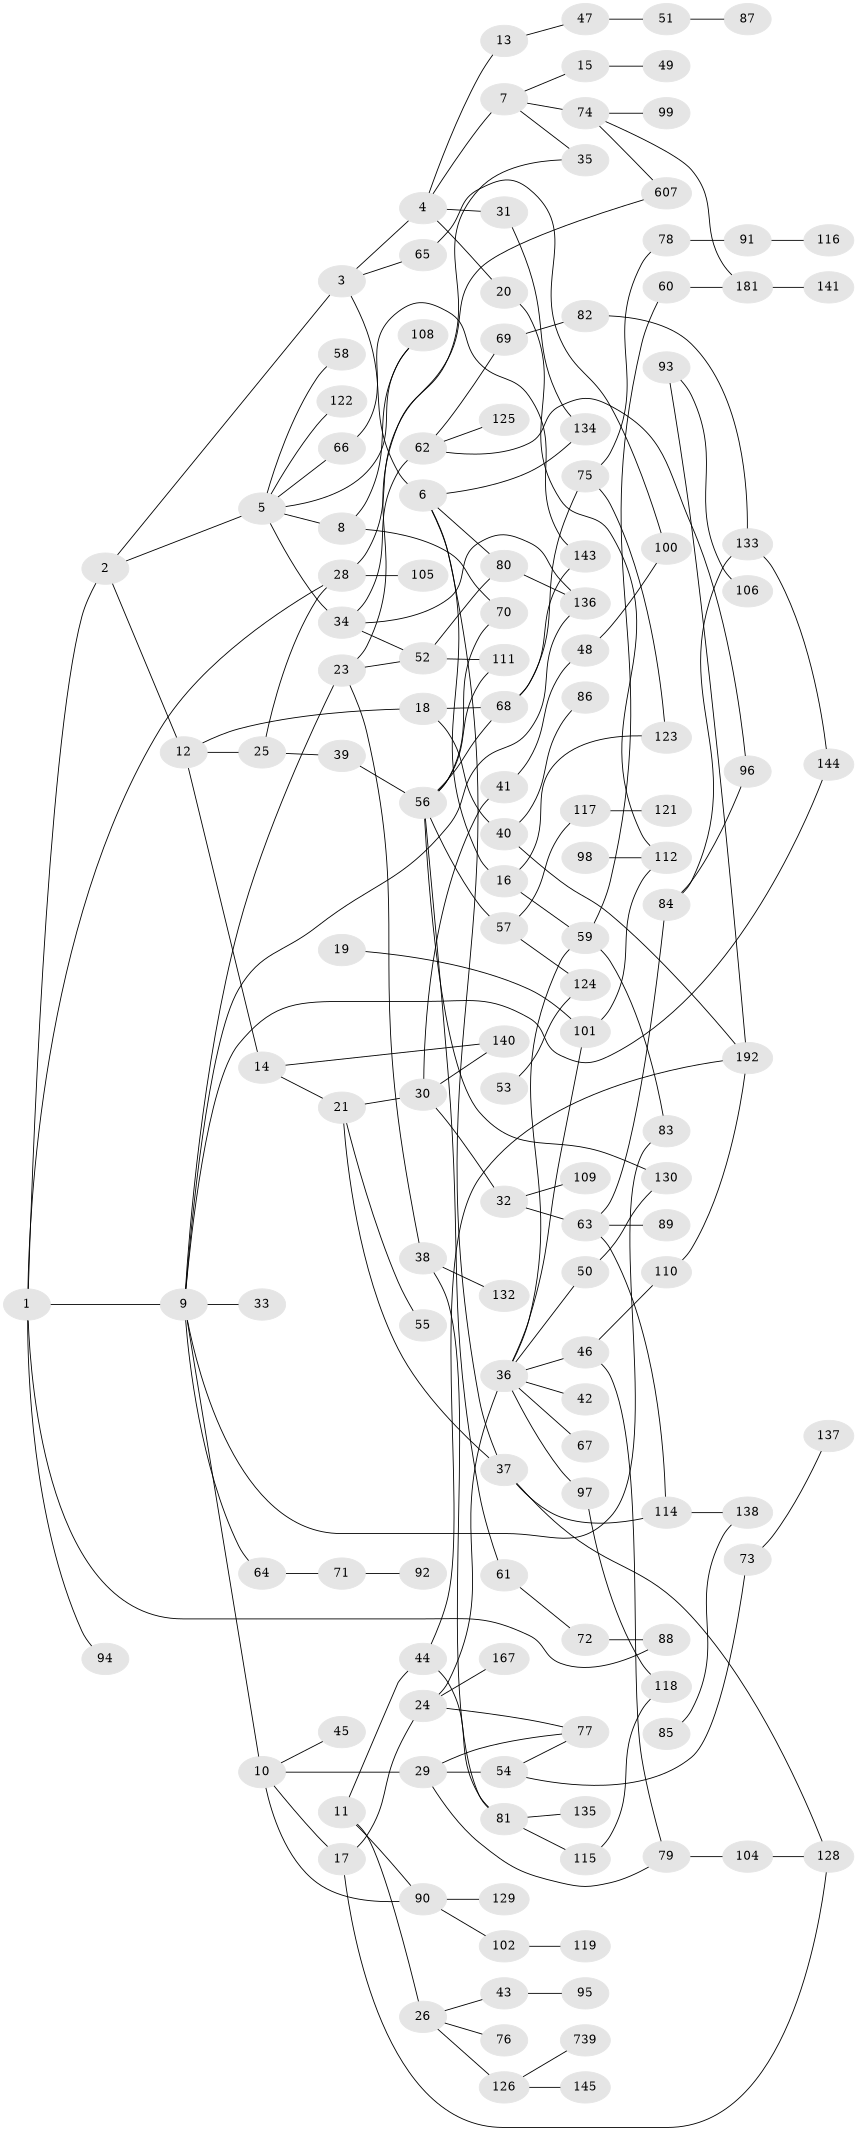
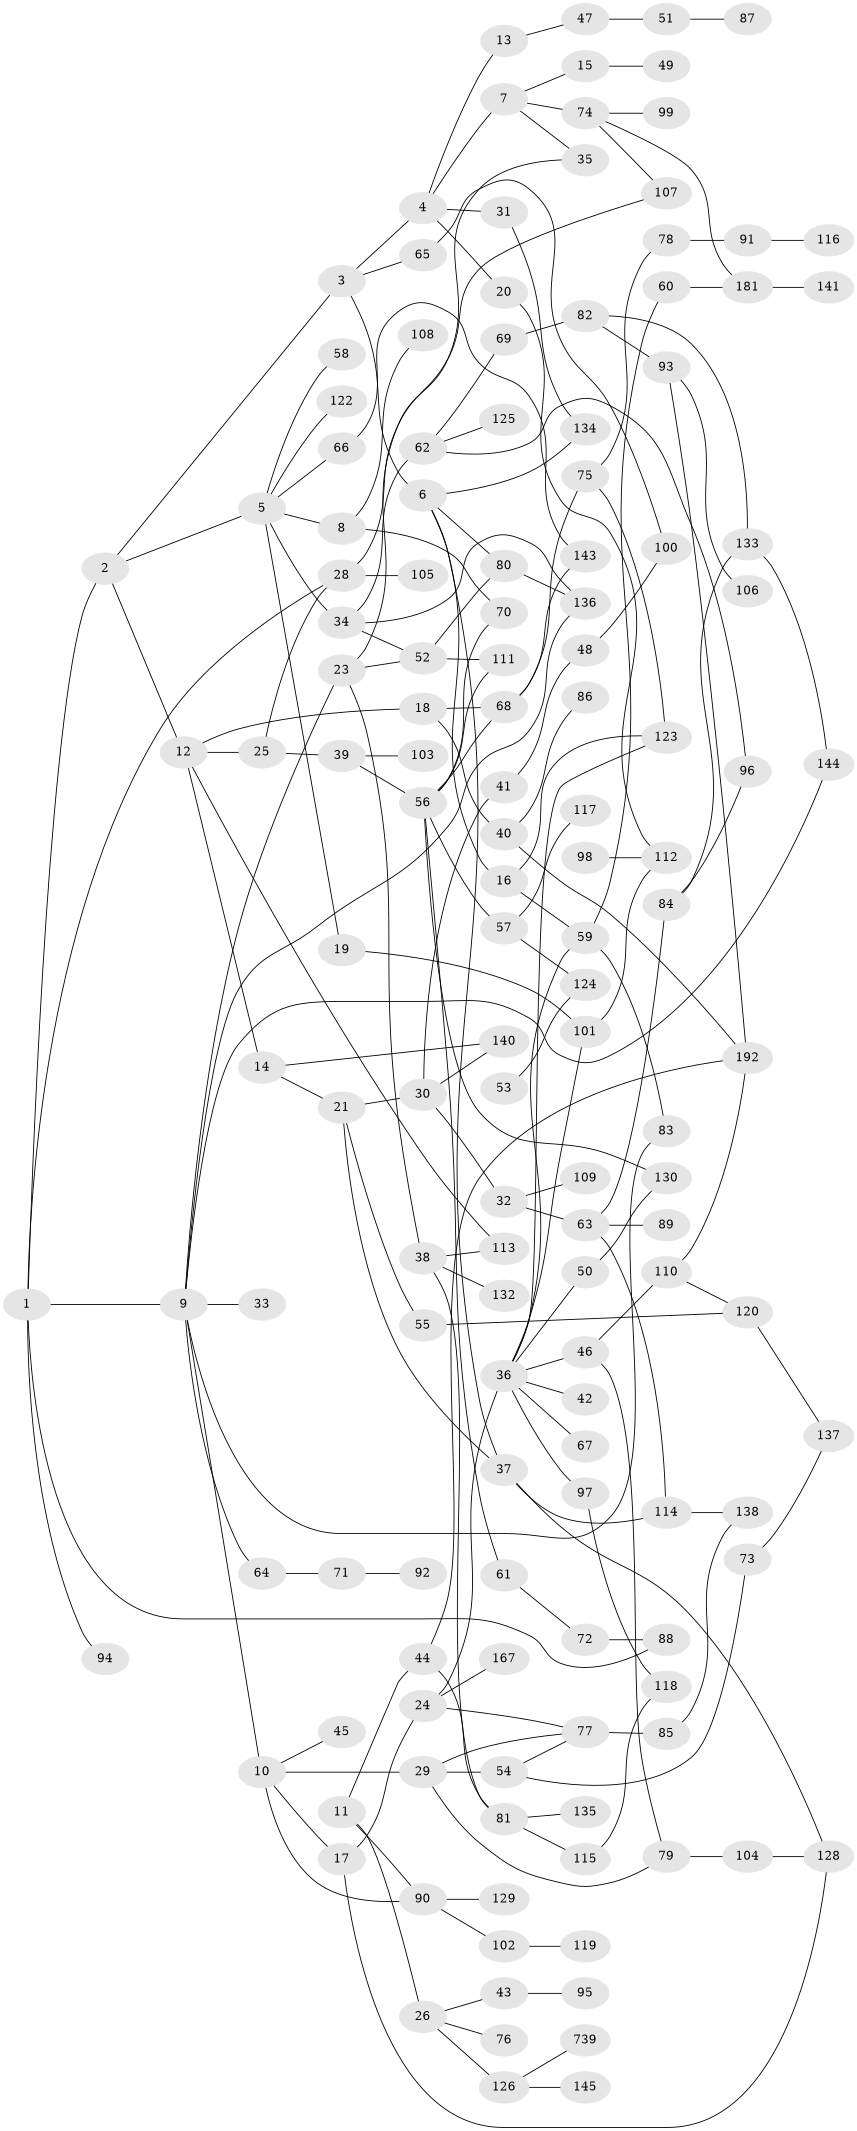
(667, 193) -> (667, 193)
none -> (631, 345)
(374, 463) -> (302, 729)
none -> (423, 756)
(667, 811) -> none
none -> (537, 1078)
none -> (504, 1249)
none -> (748, 1312)
none -> (626, 1733)
